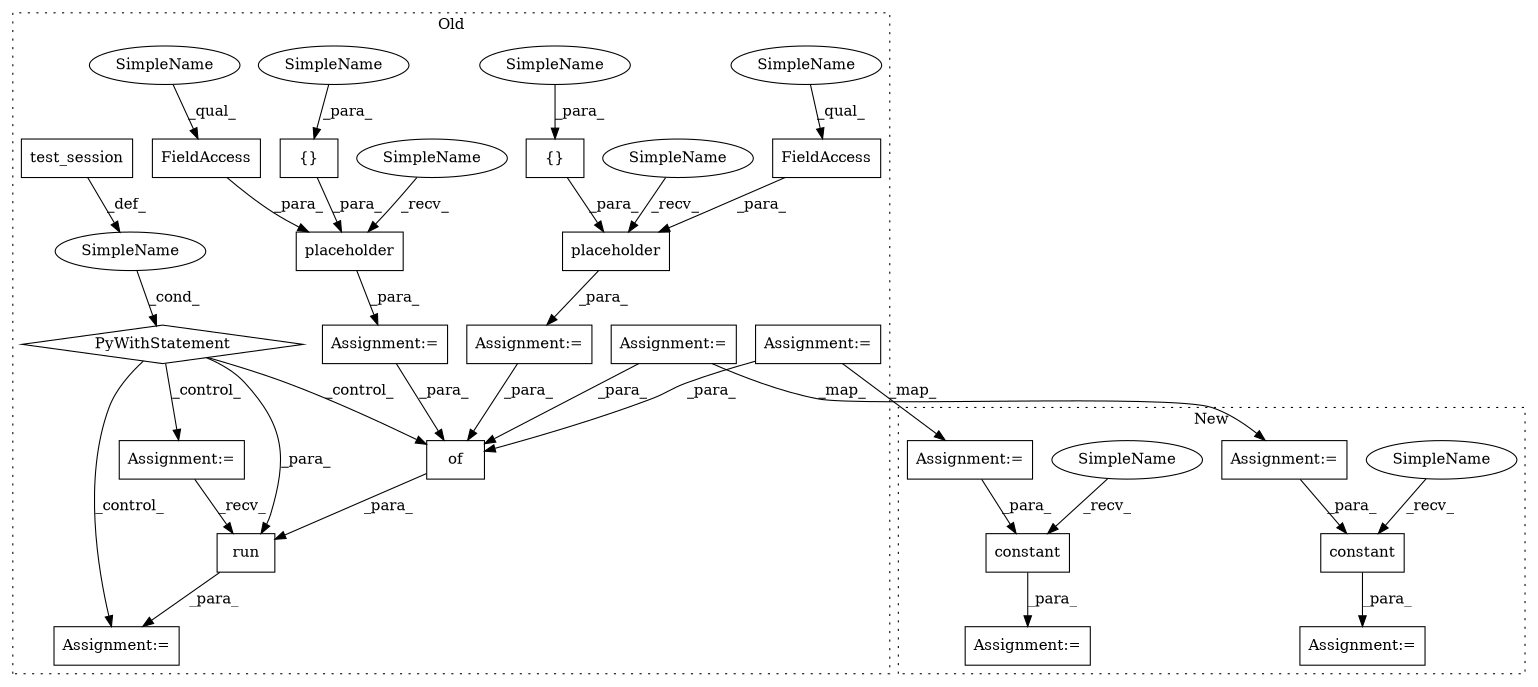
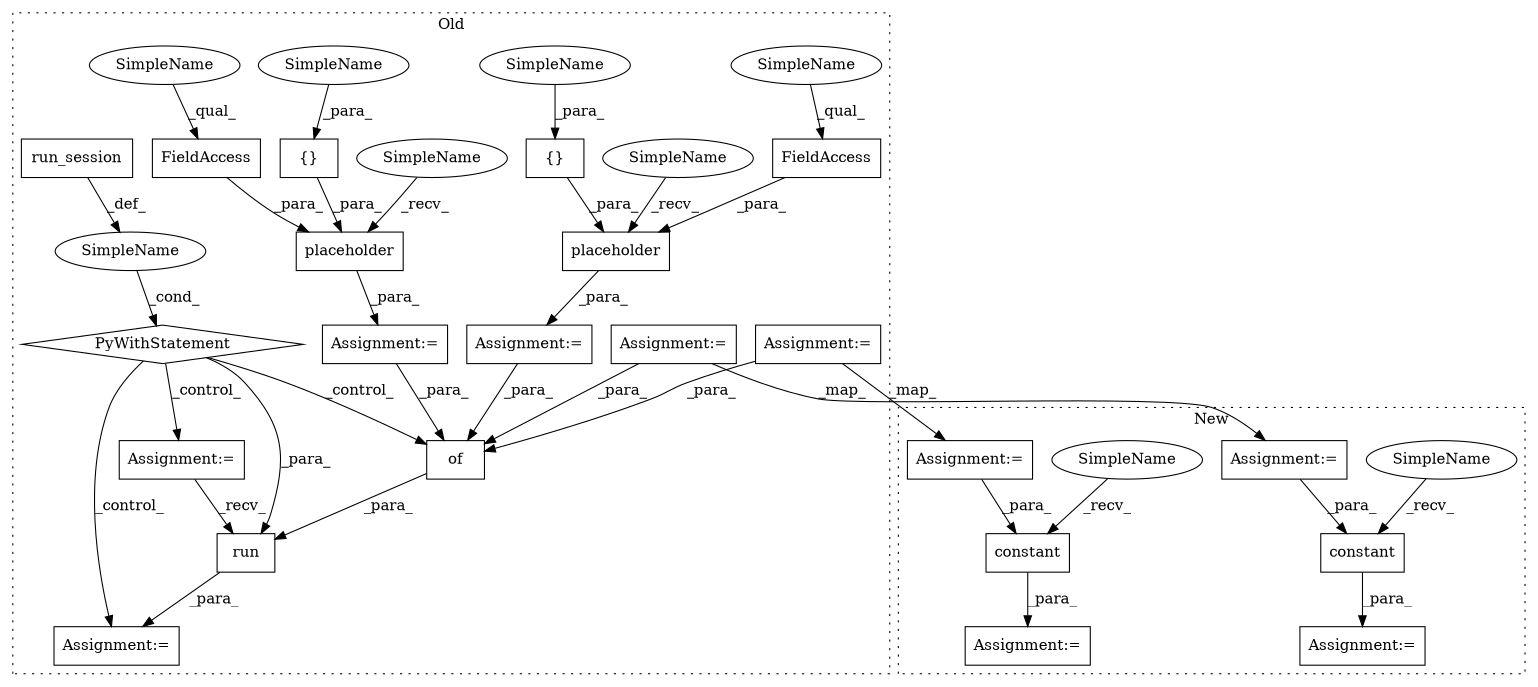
(77, 158) -> (77, 158)
